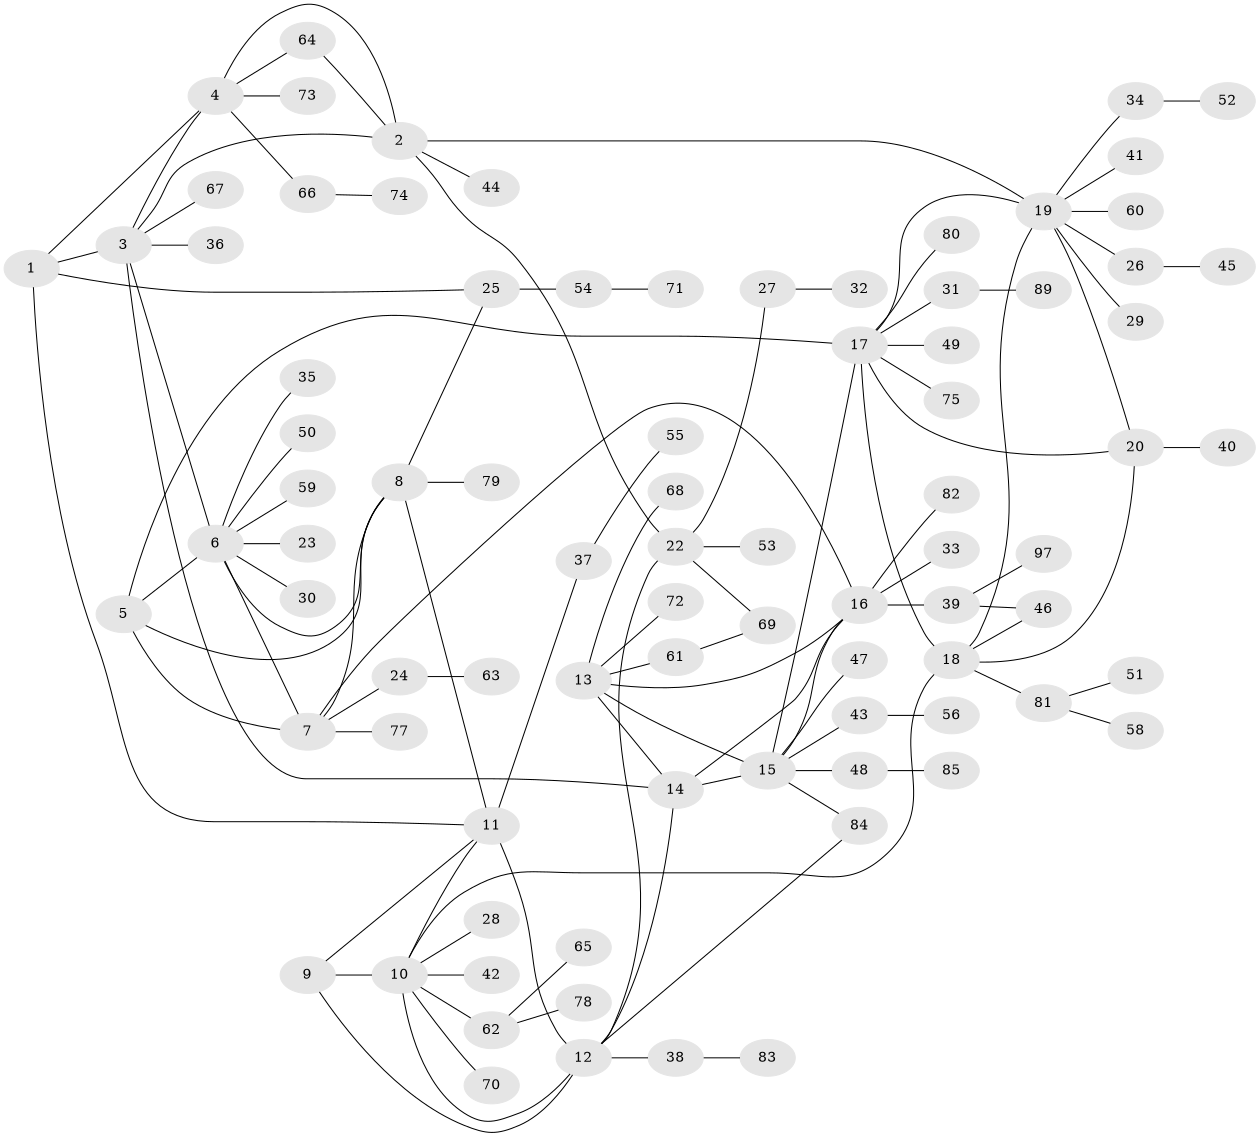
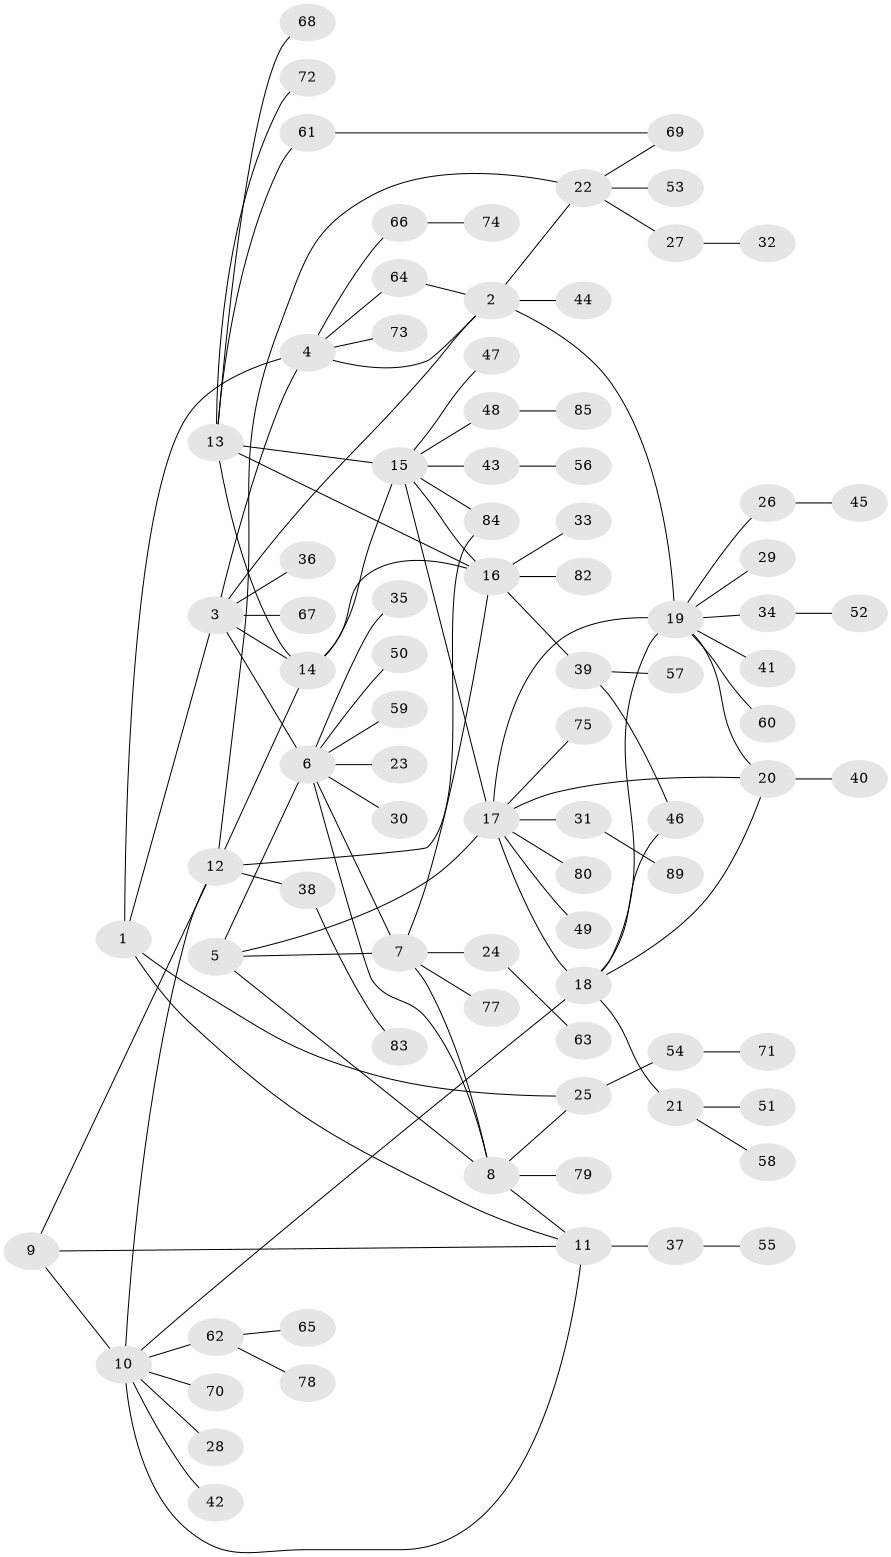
(1044, 554) -> (676, 675)
(1044, 703) -> (676, 1107)
(531, 945) -> none
